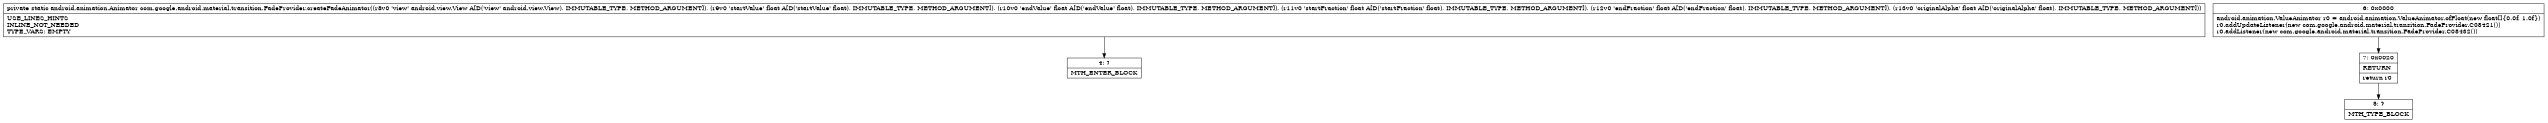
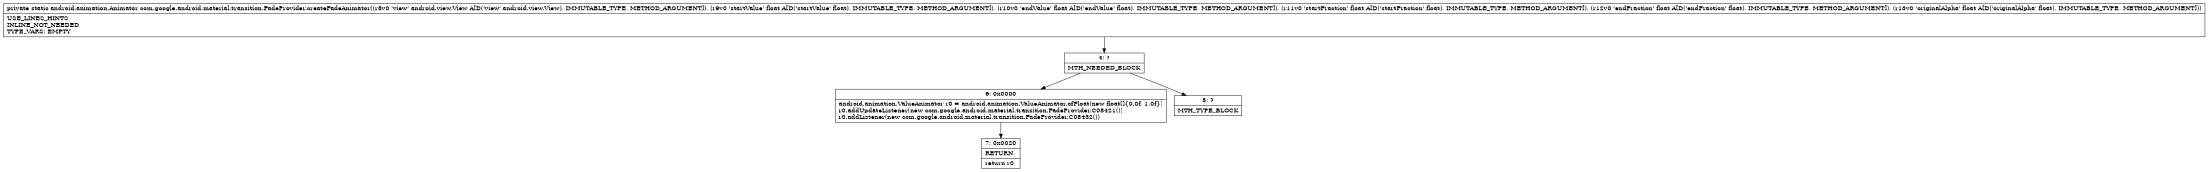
(1104, 73) -> (1104, 68)
none -> (1063, 80)
(2379, 89) -> (1156, 83)
